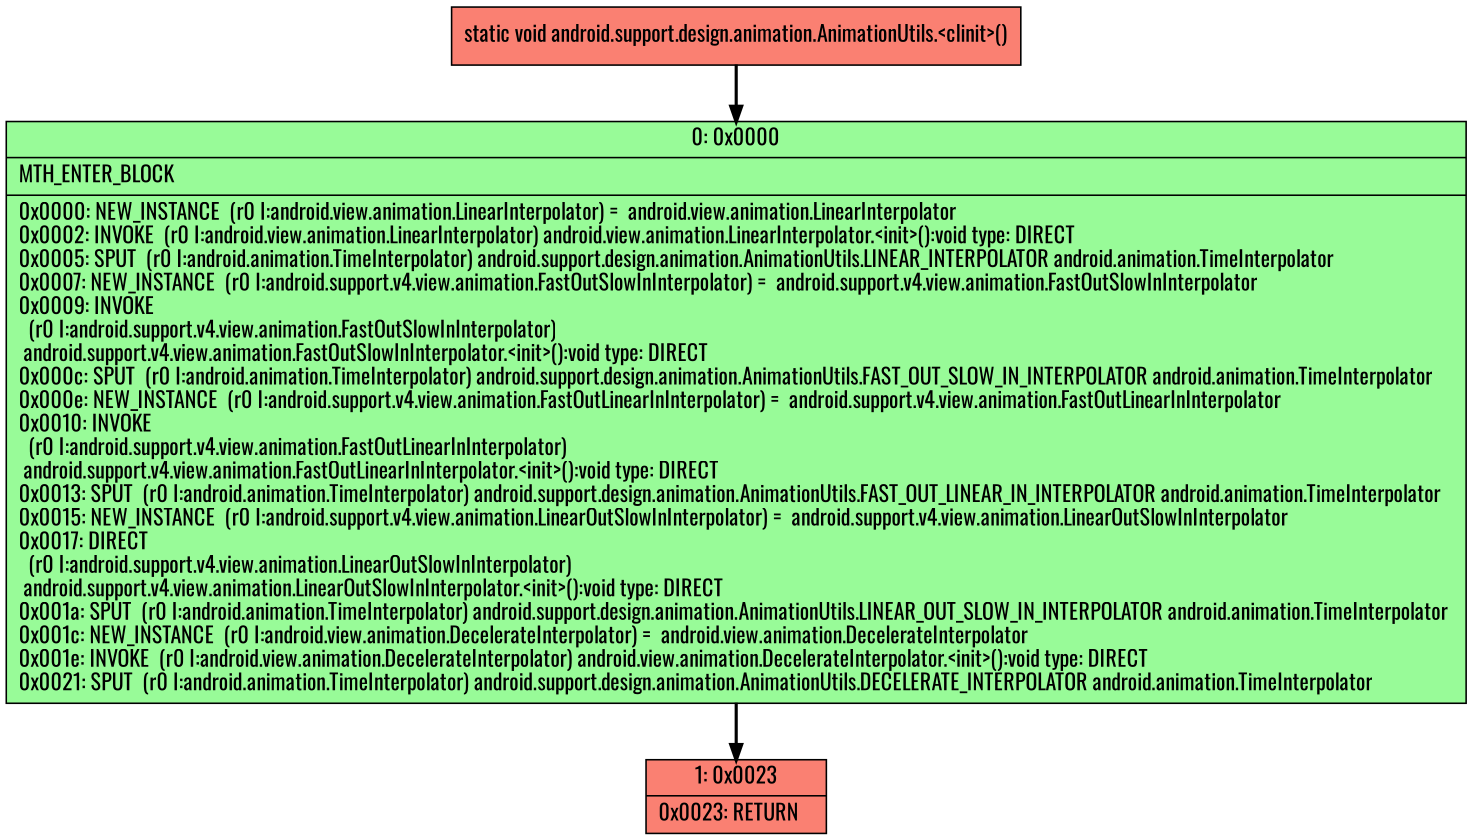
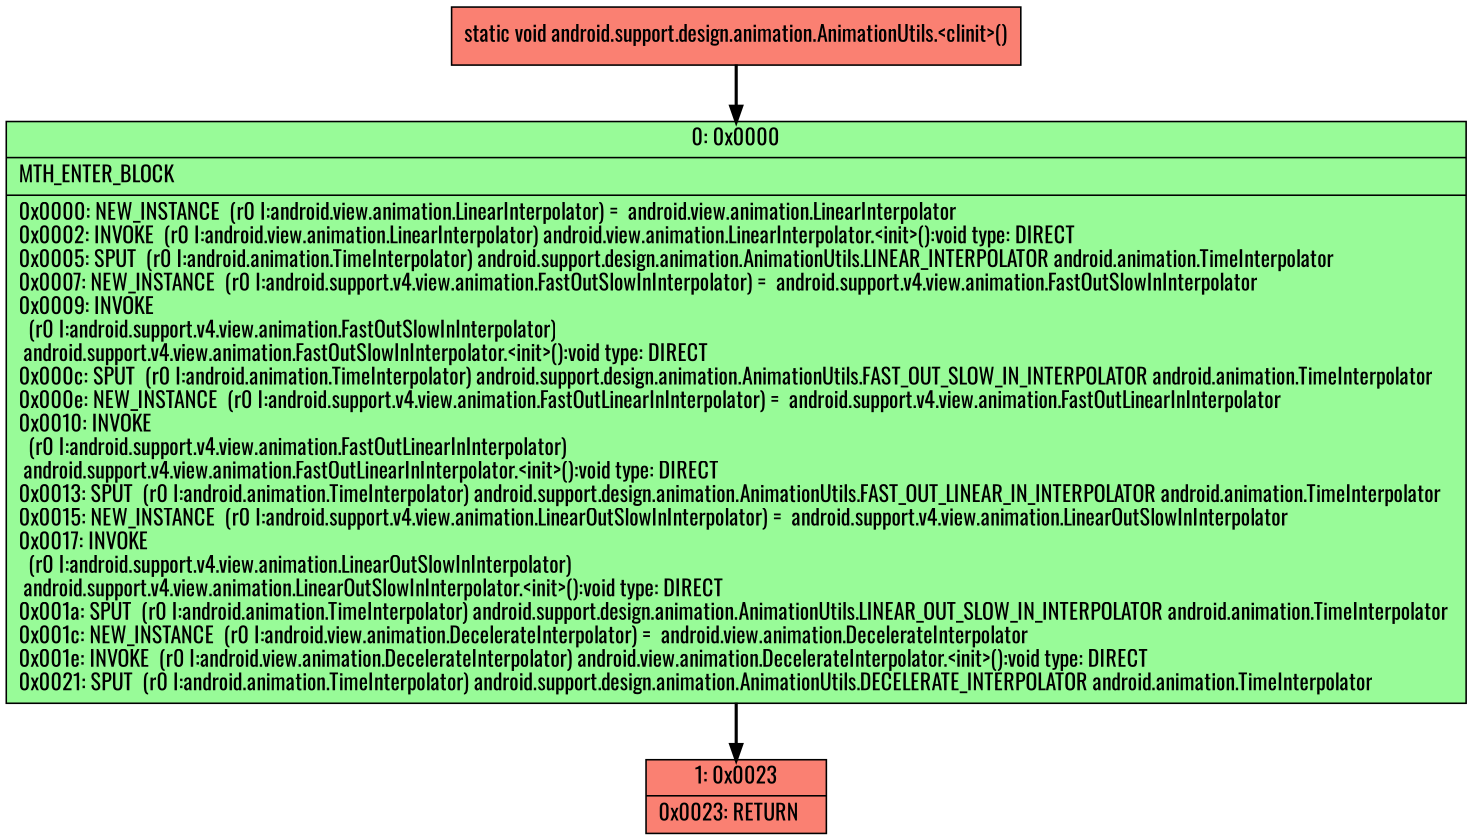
(89, 543) -> (89, 543)
